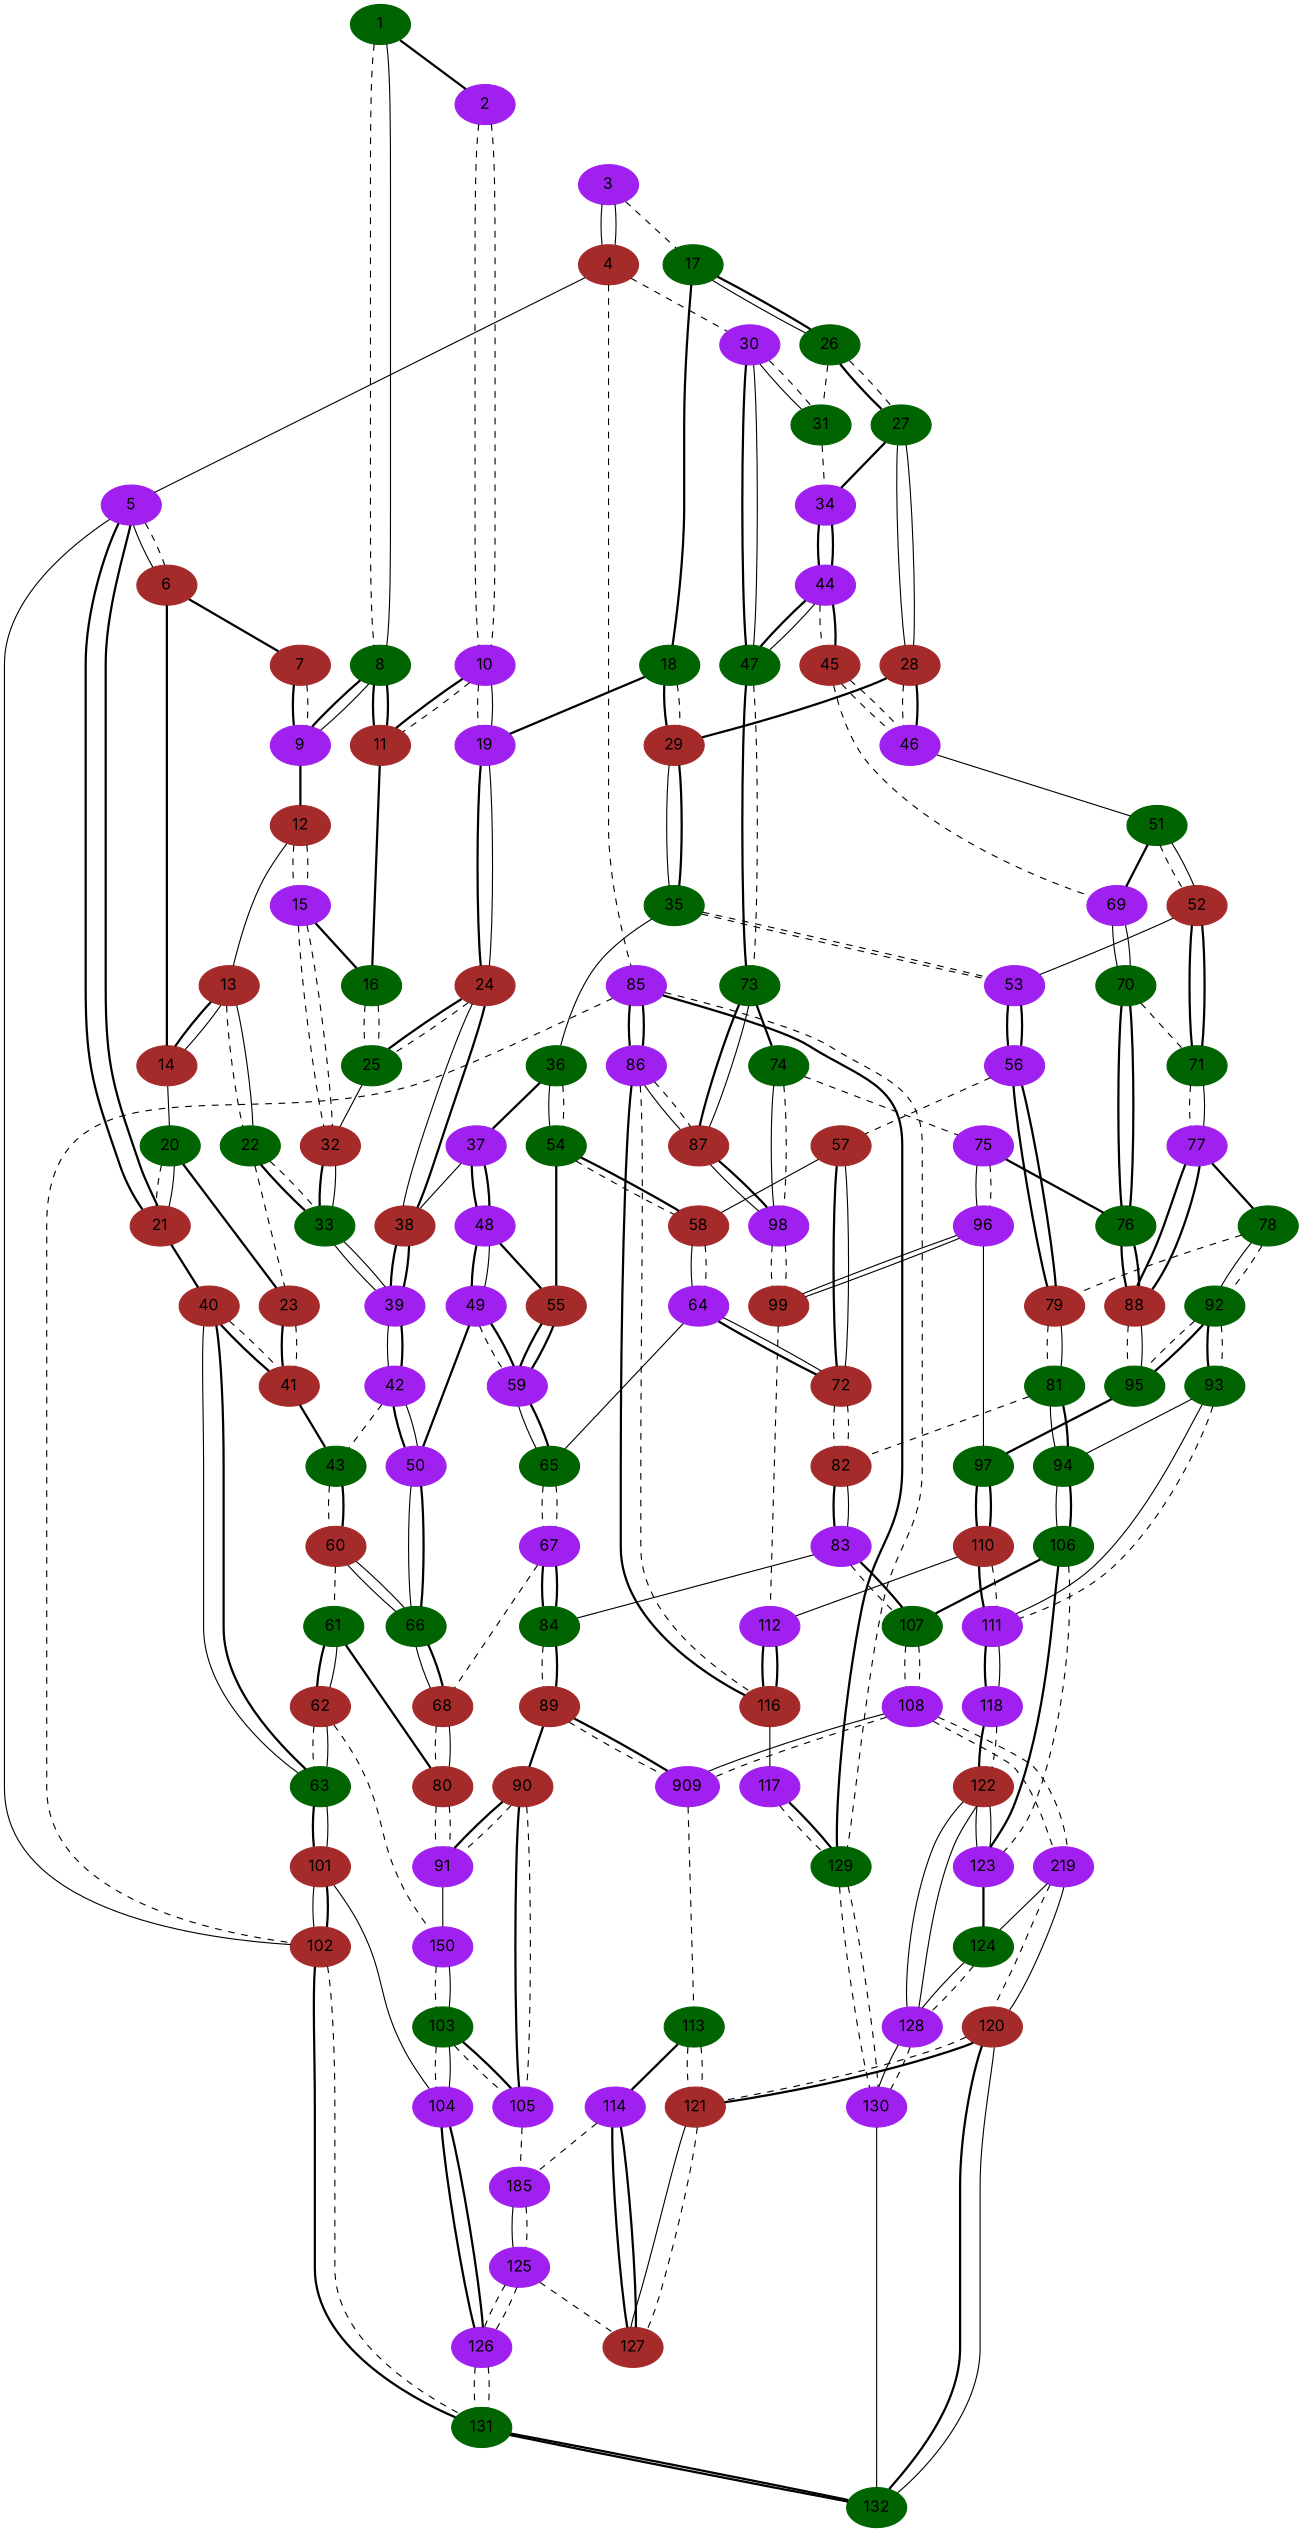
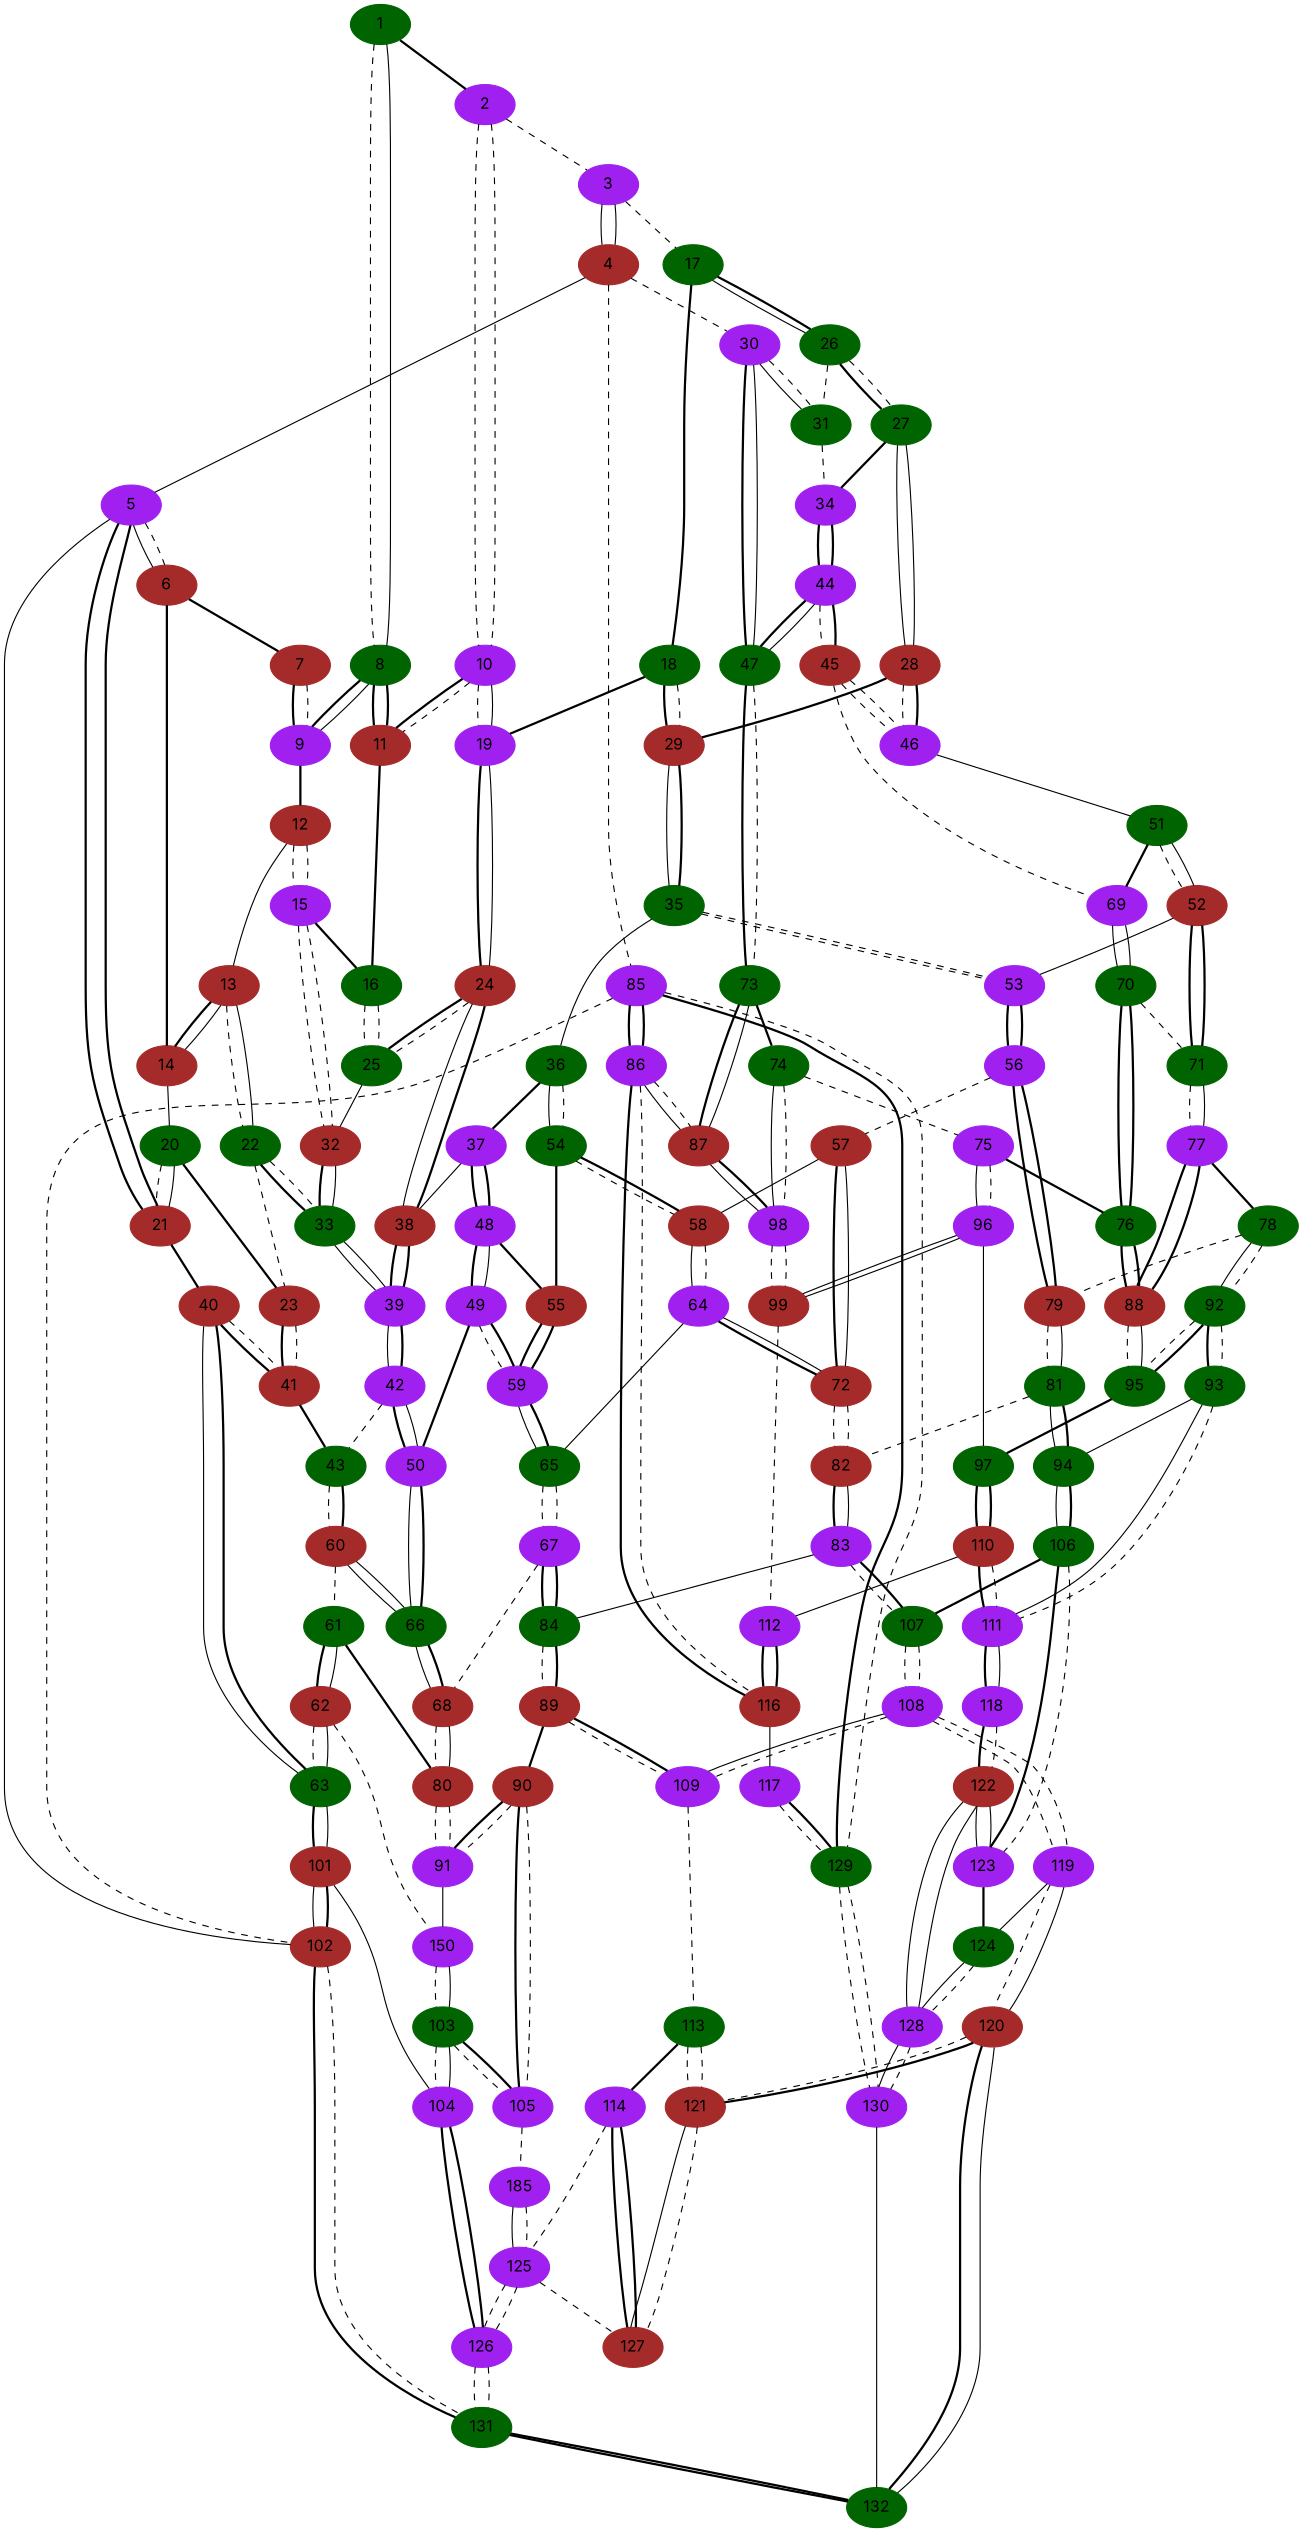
none -> (547, 145)
(688, 1787) -> (688, 1787)
(1064, 1867) -> (1064, 1867)
(567, 2147) -> (571, 2189)
